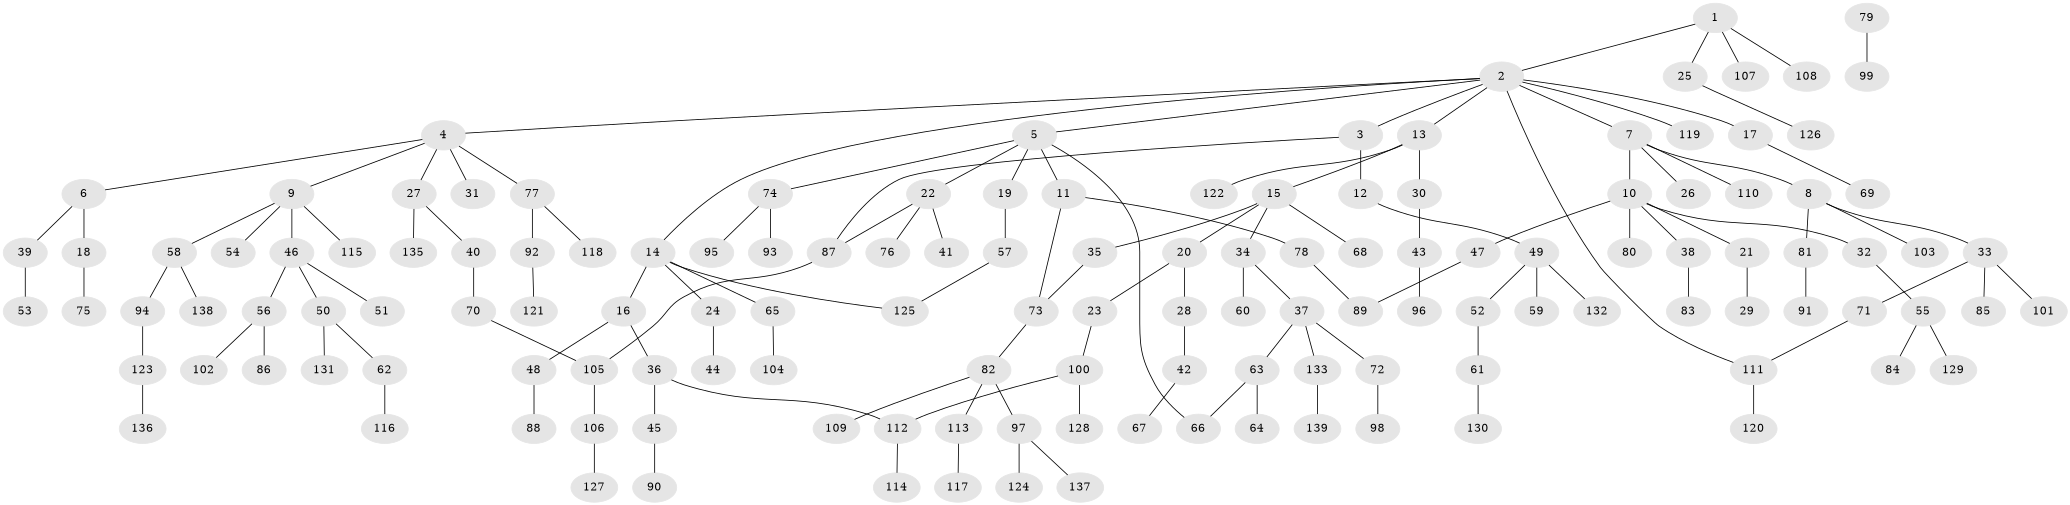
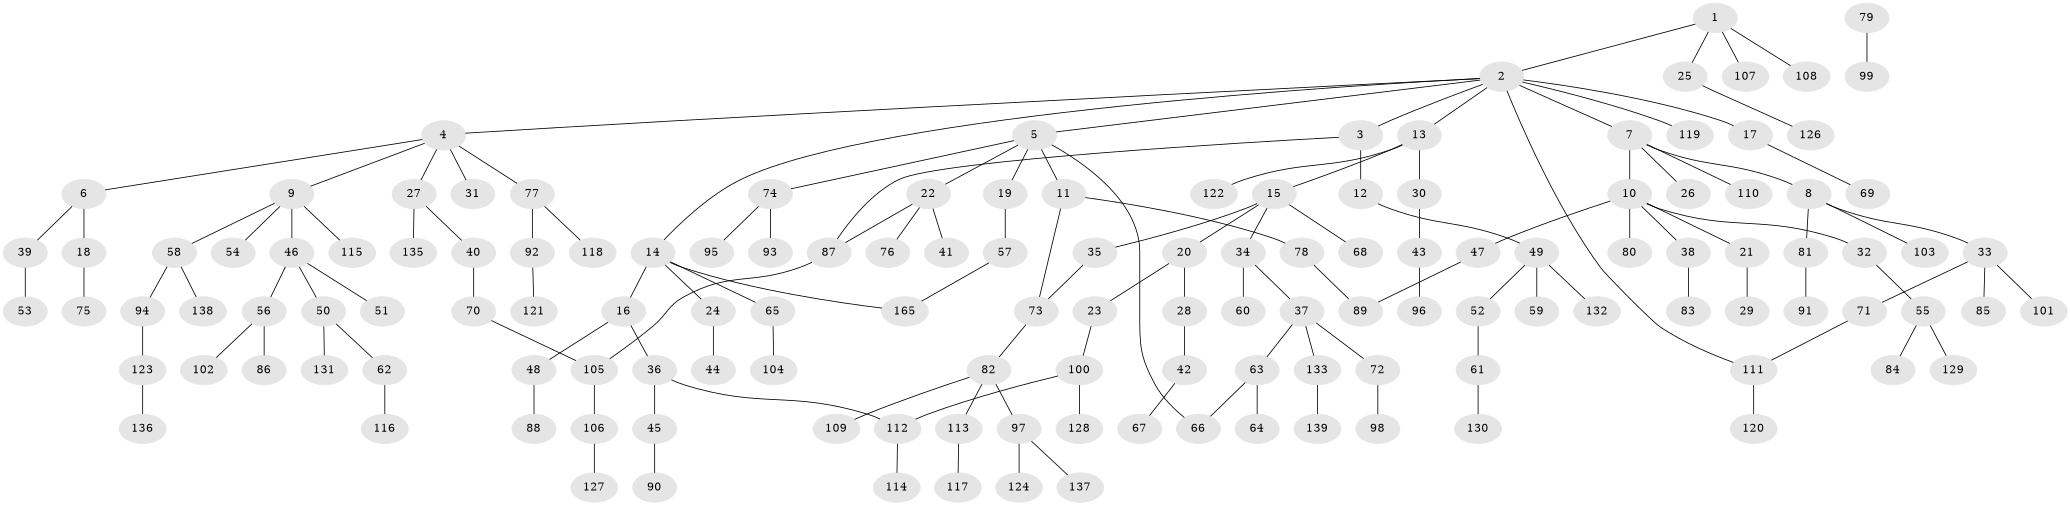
(905, 311) -> (905, 311)
